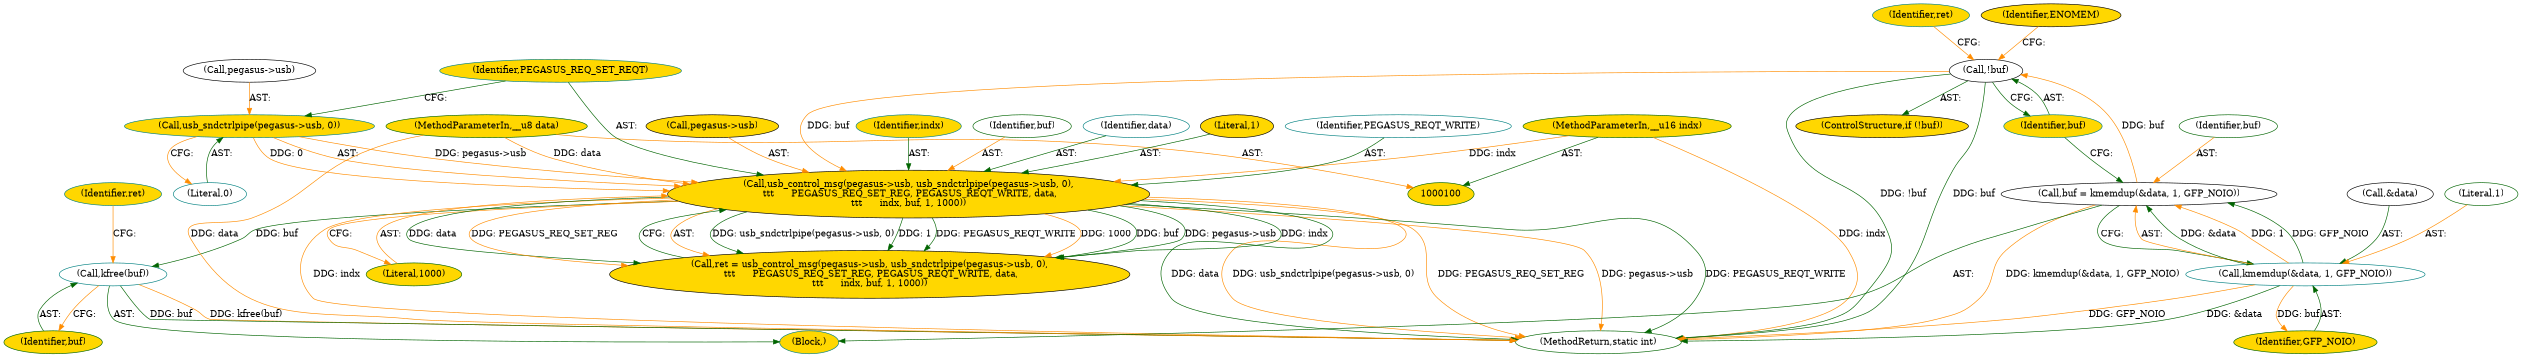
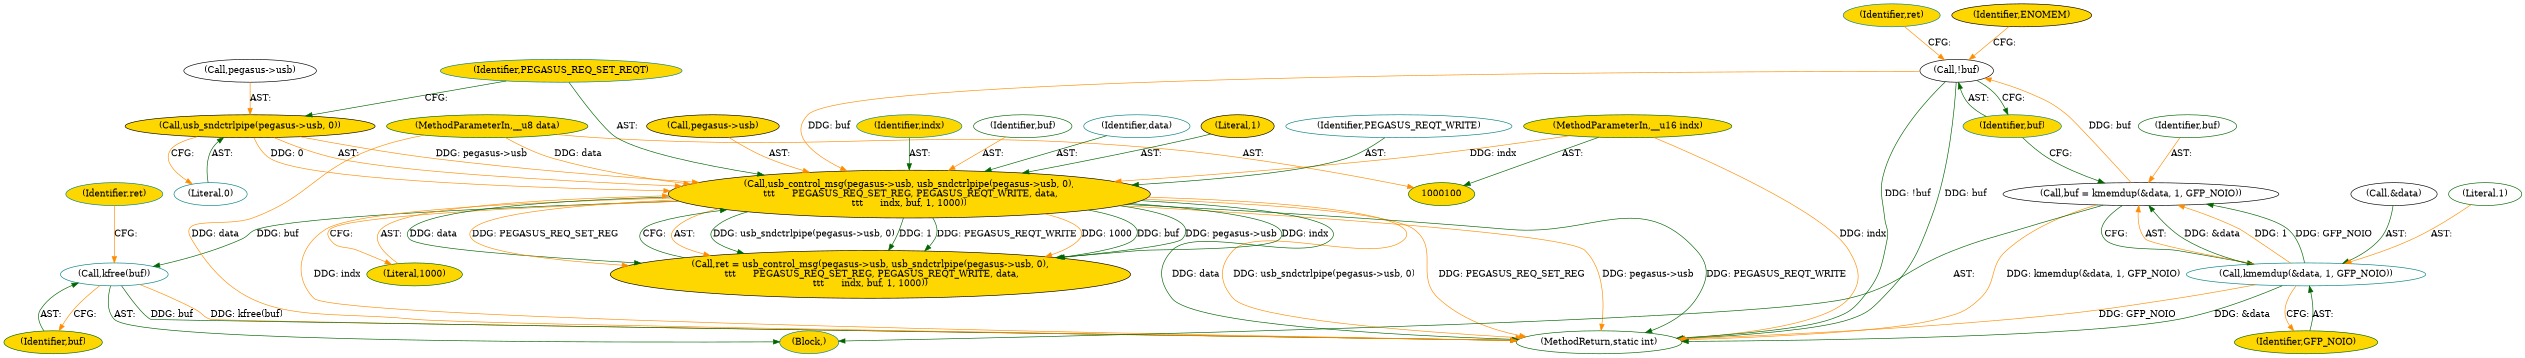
(249, 126) -> (250, 126)
(1882, 126) -> none
(2299, 315) -> (2299, 315)
